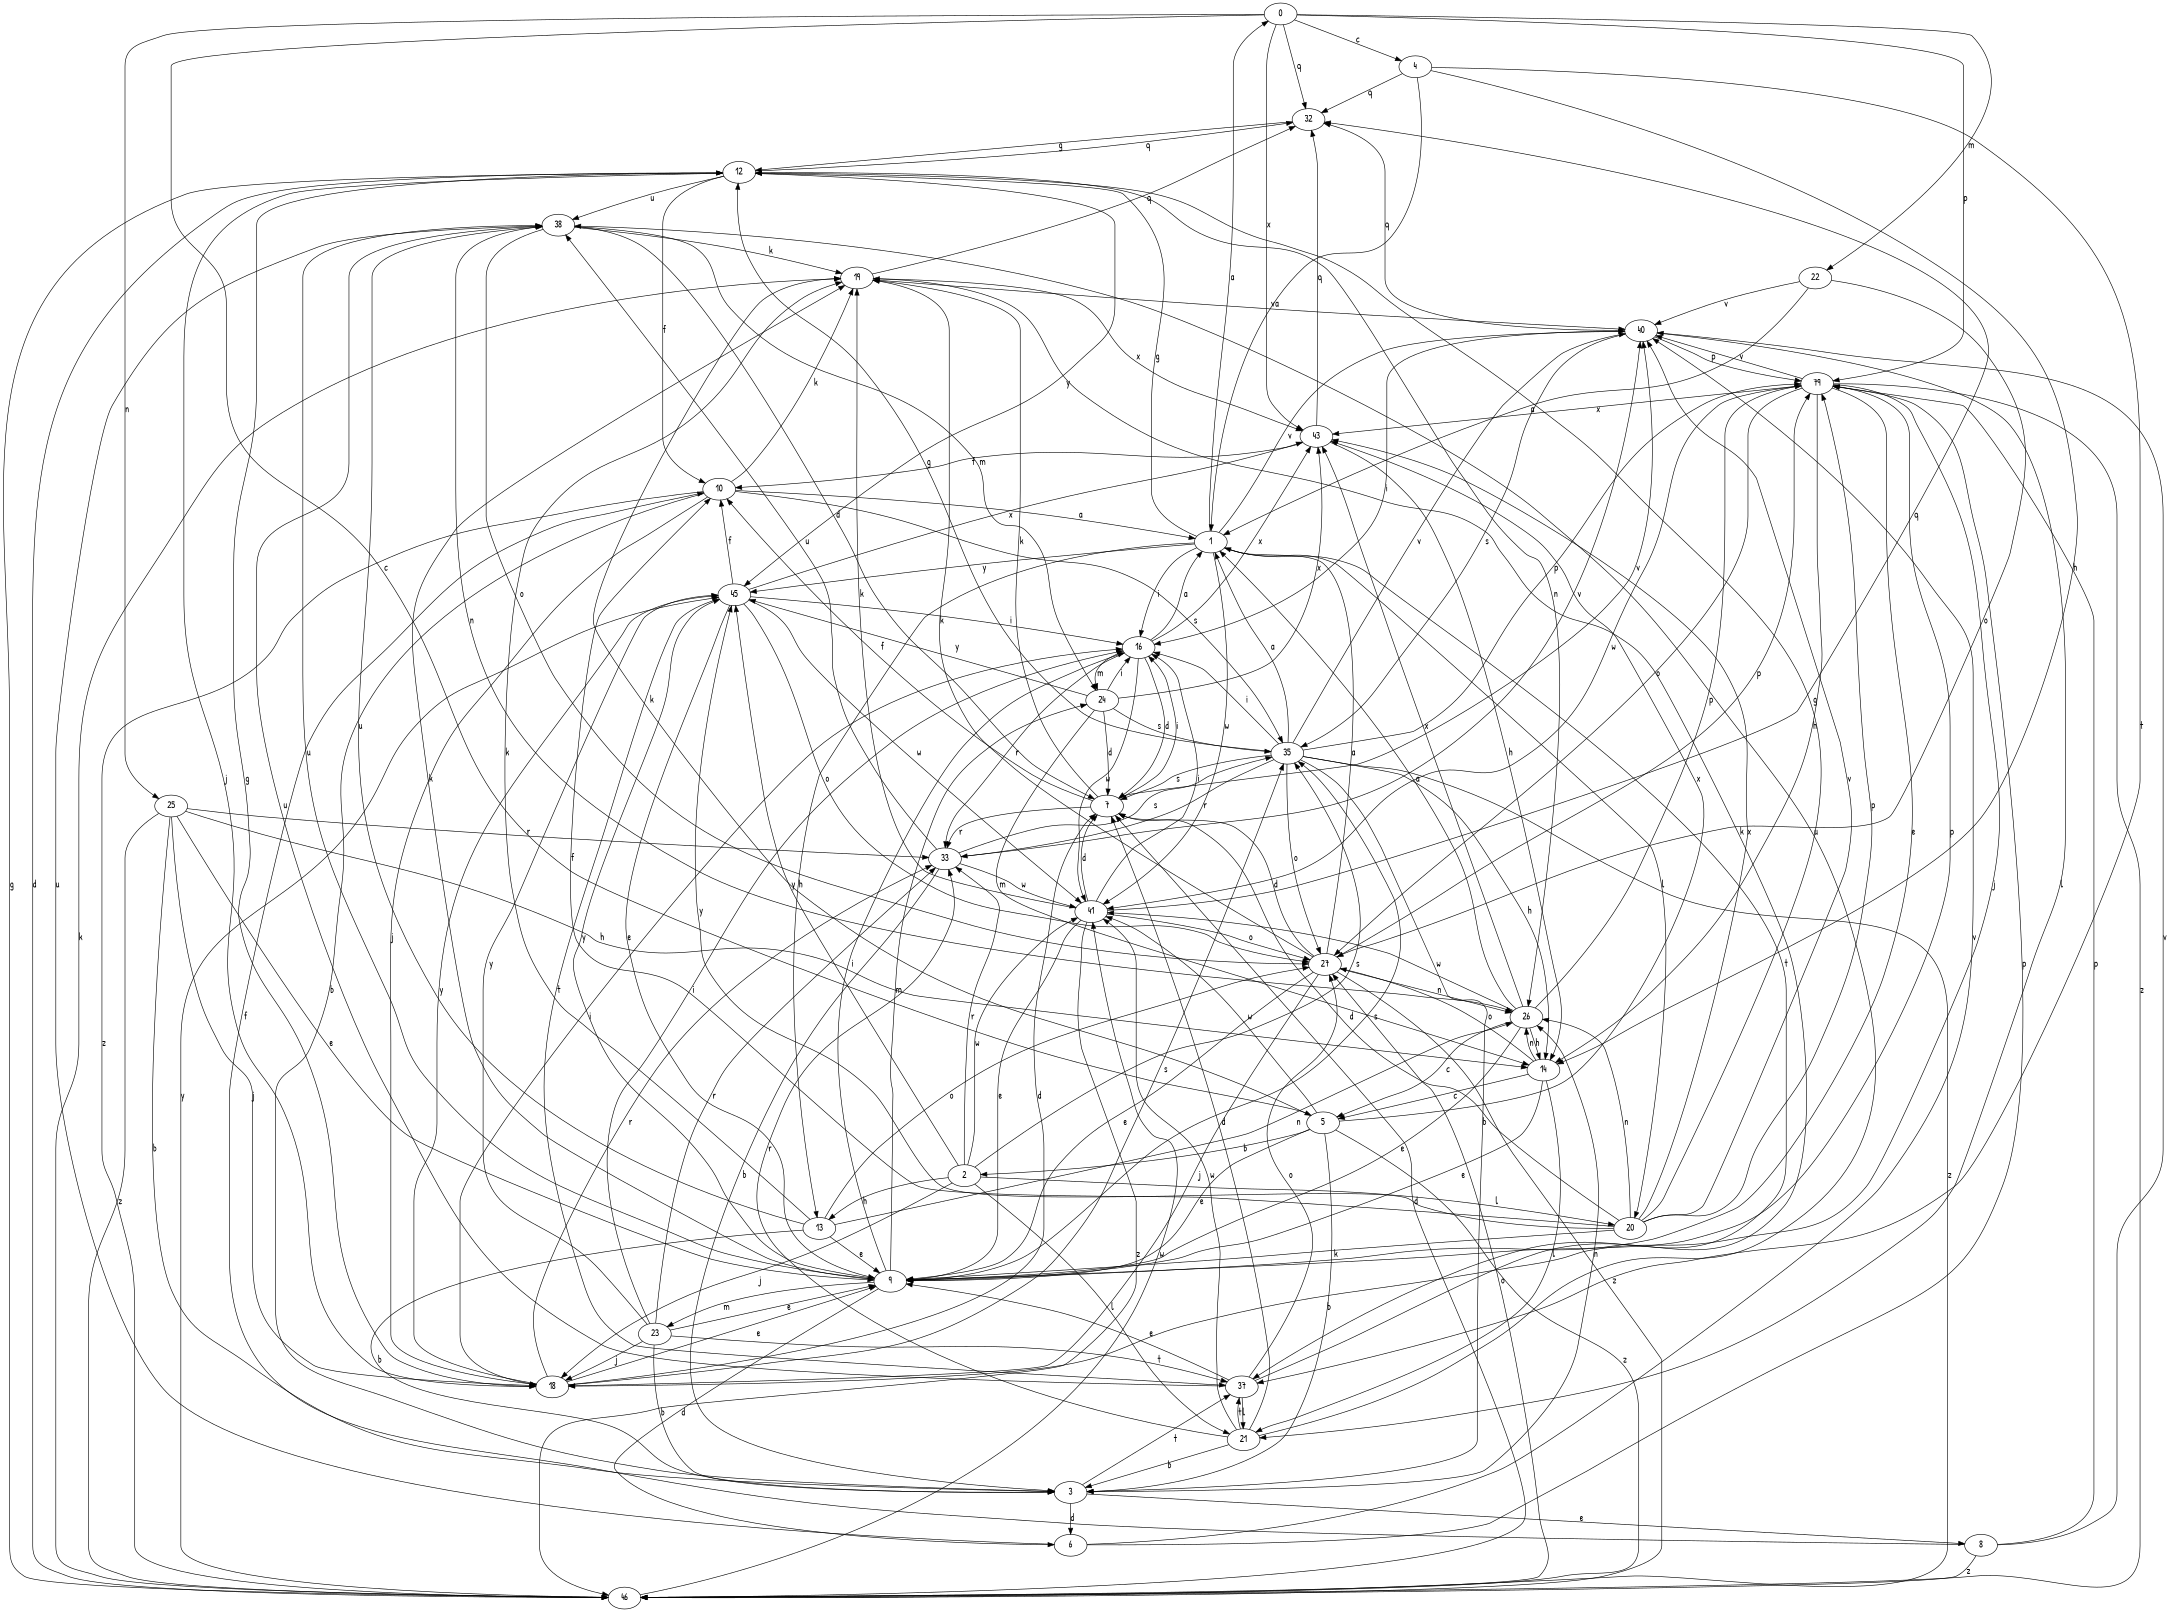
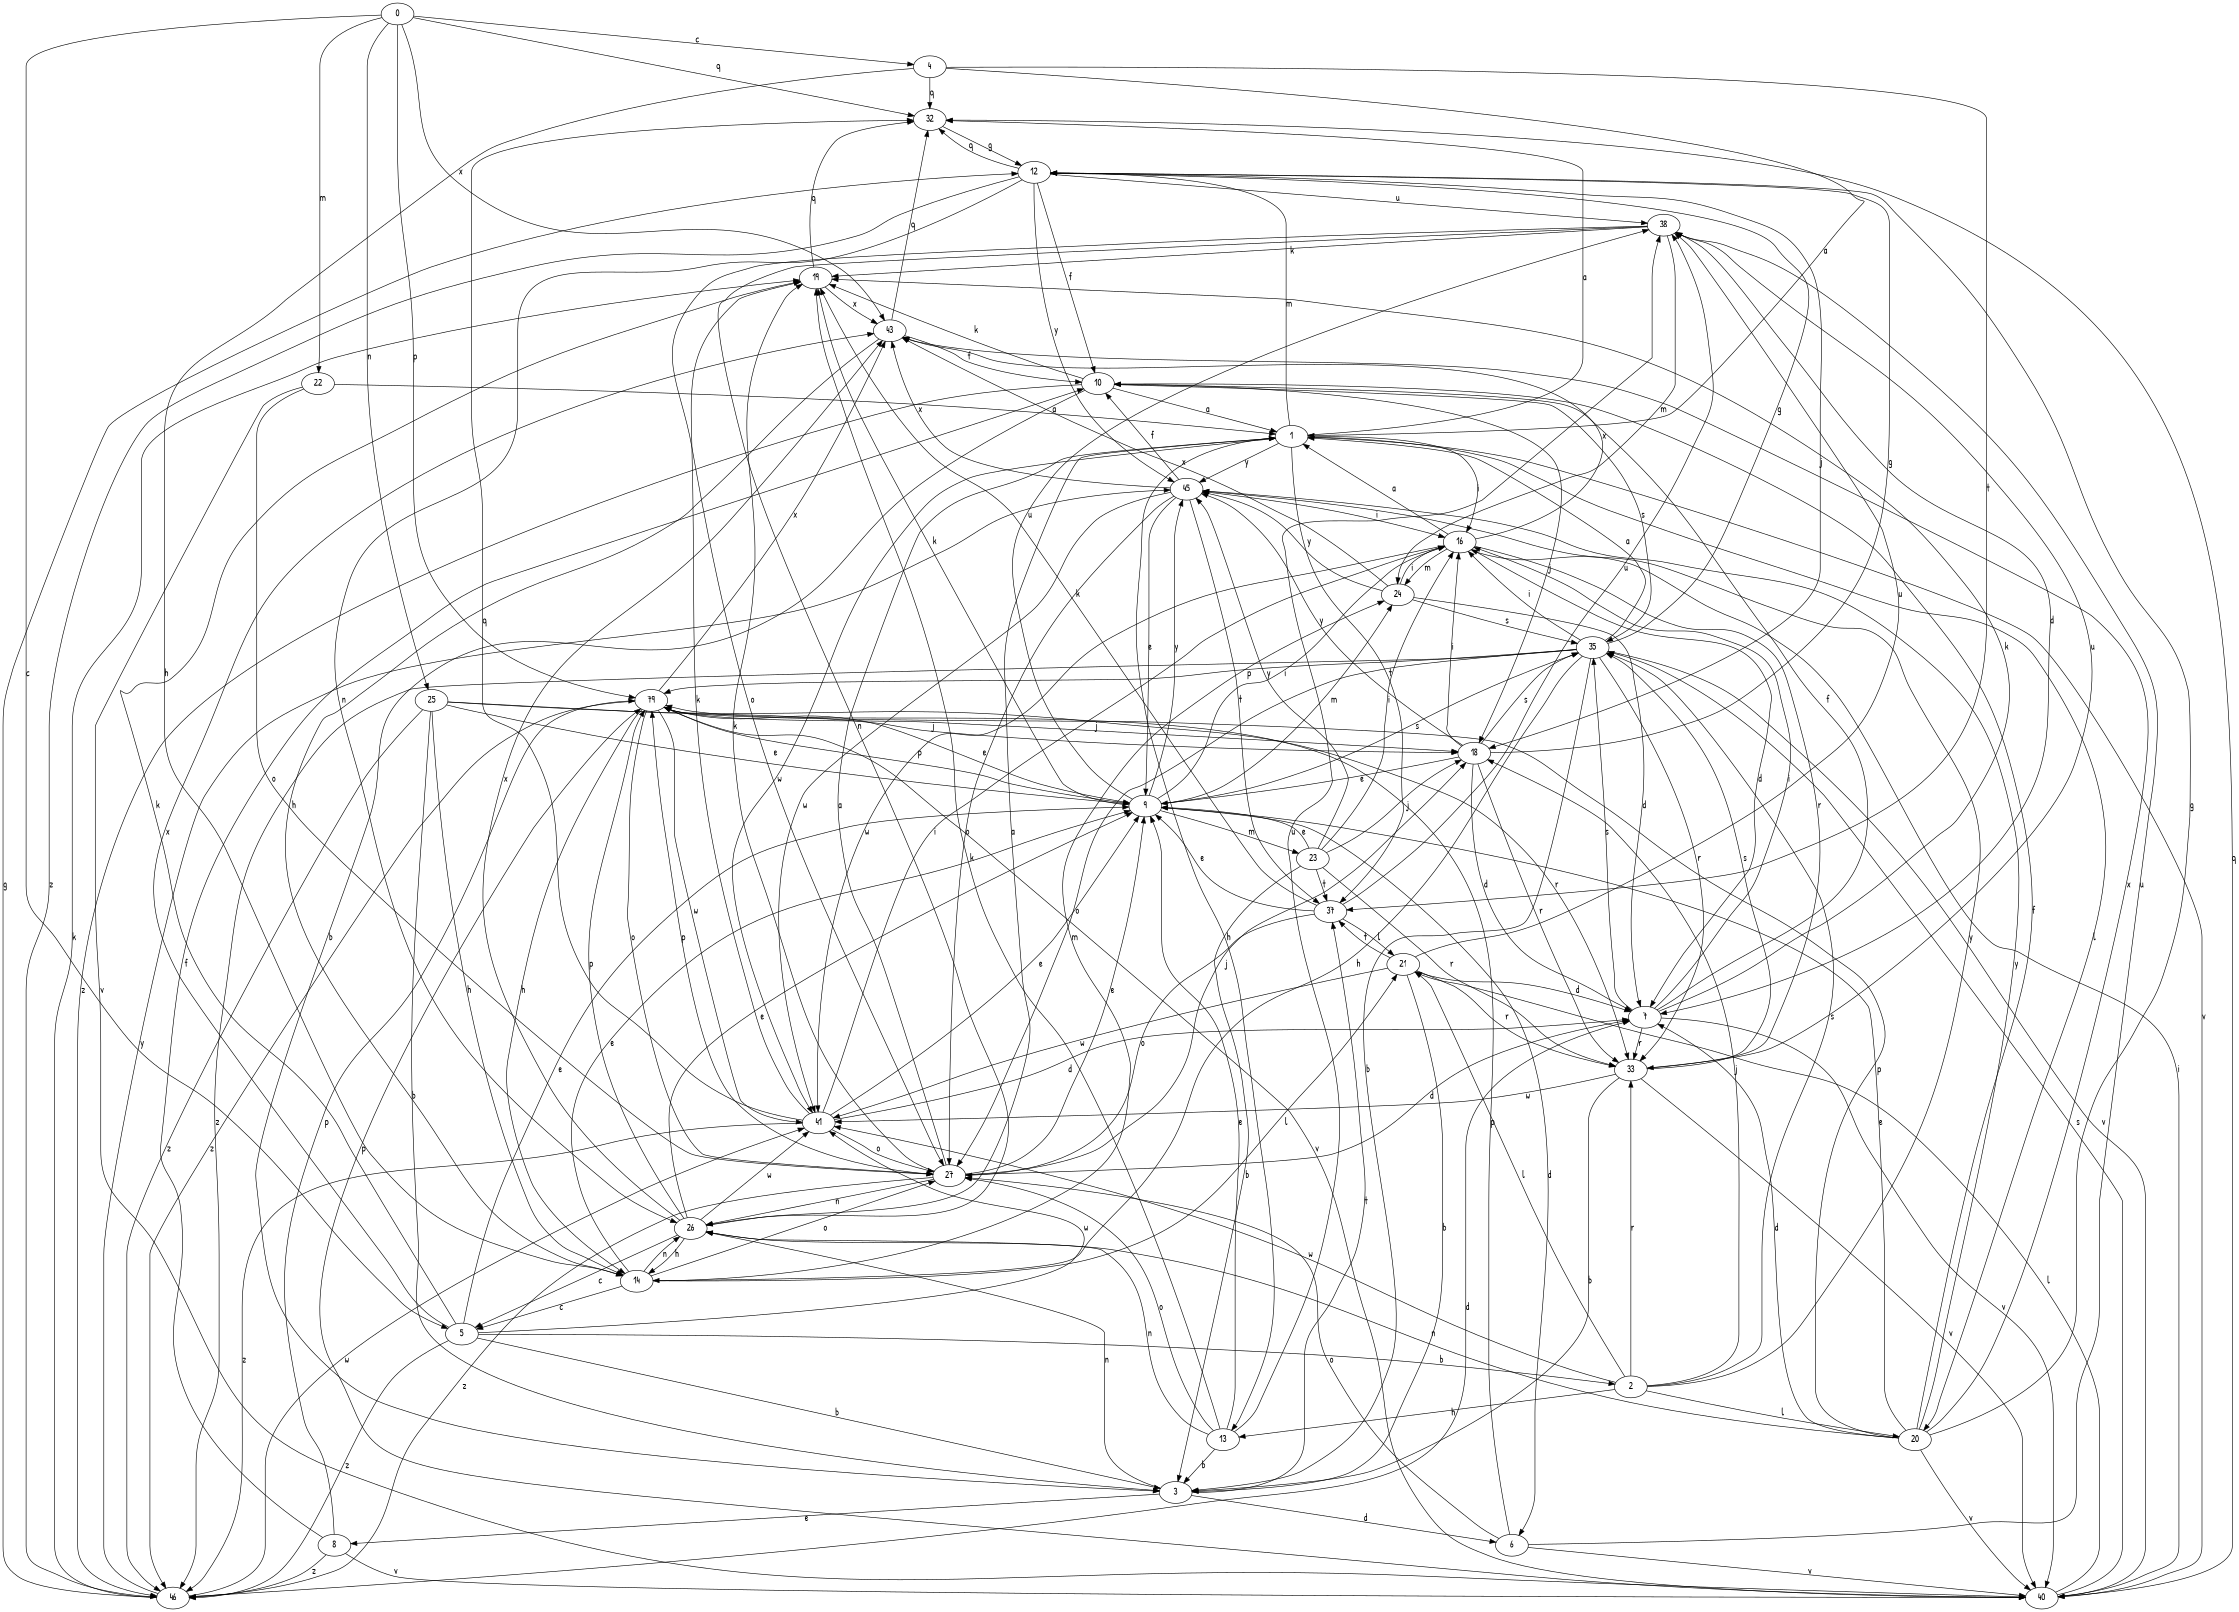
(1230, 272) -> (1510, 152)
(1246, 307) -> none
(1158, 357) -> (1289, 304)
(1193, 770) -> (1606, 841)
(35, 885) -> (51, 885)
(1159, 952) -> (1131, 1067)
(1336, 1255) -> (1881, 1123)
(1547, 1547) -> (1307, 1263)
